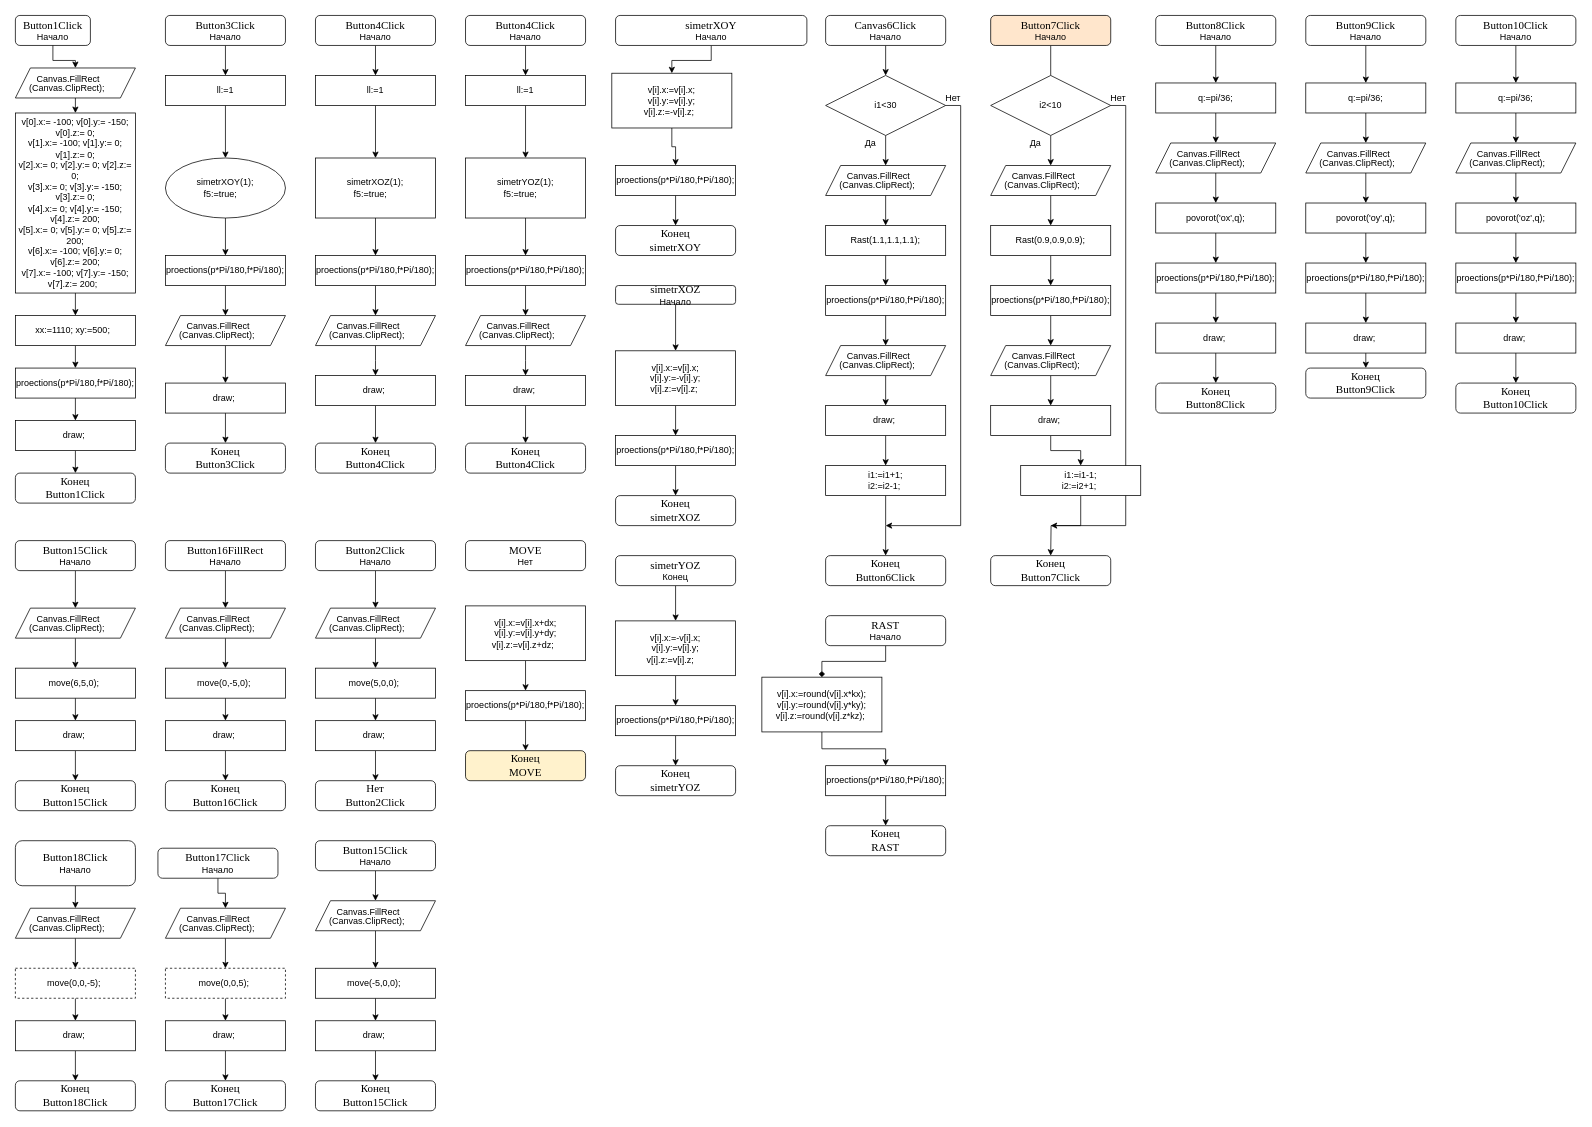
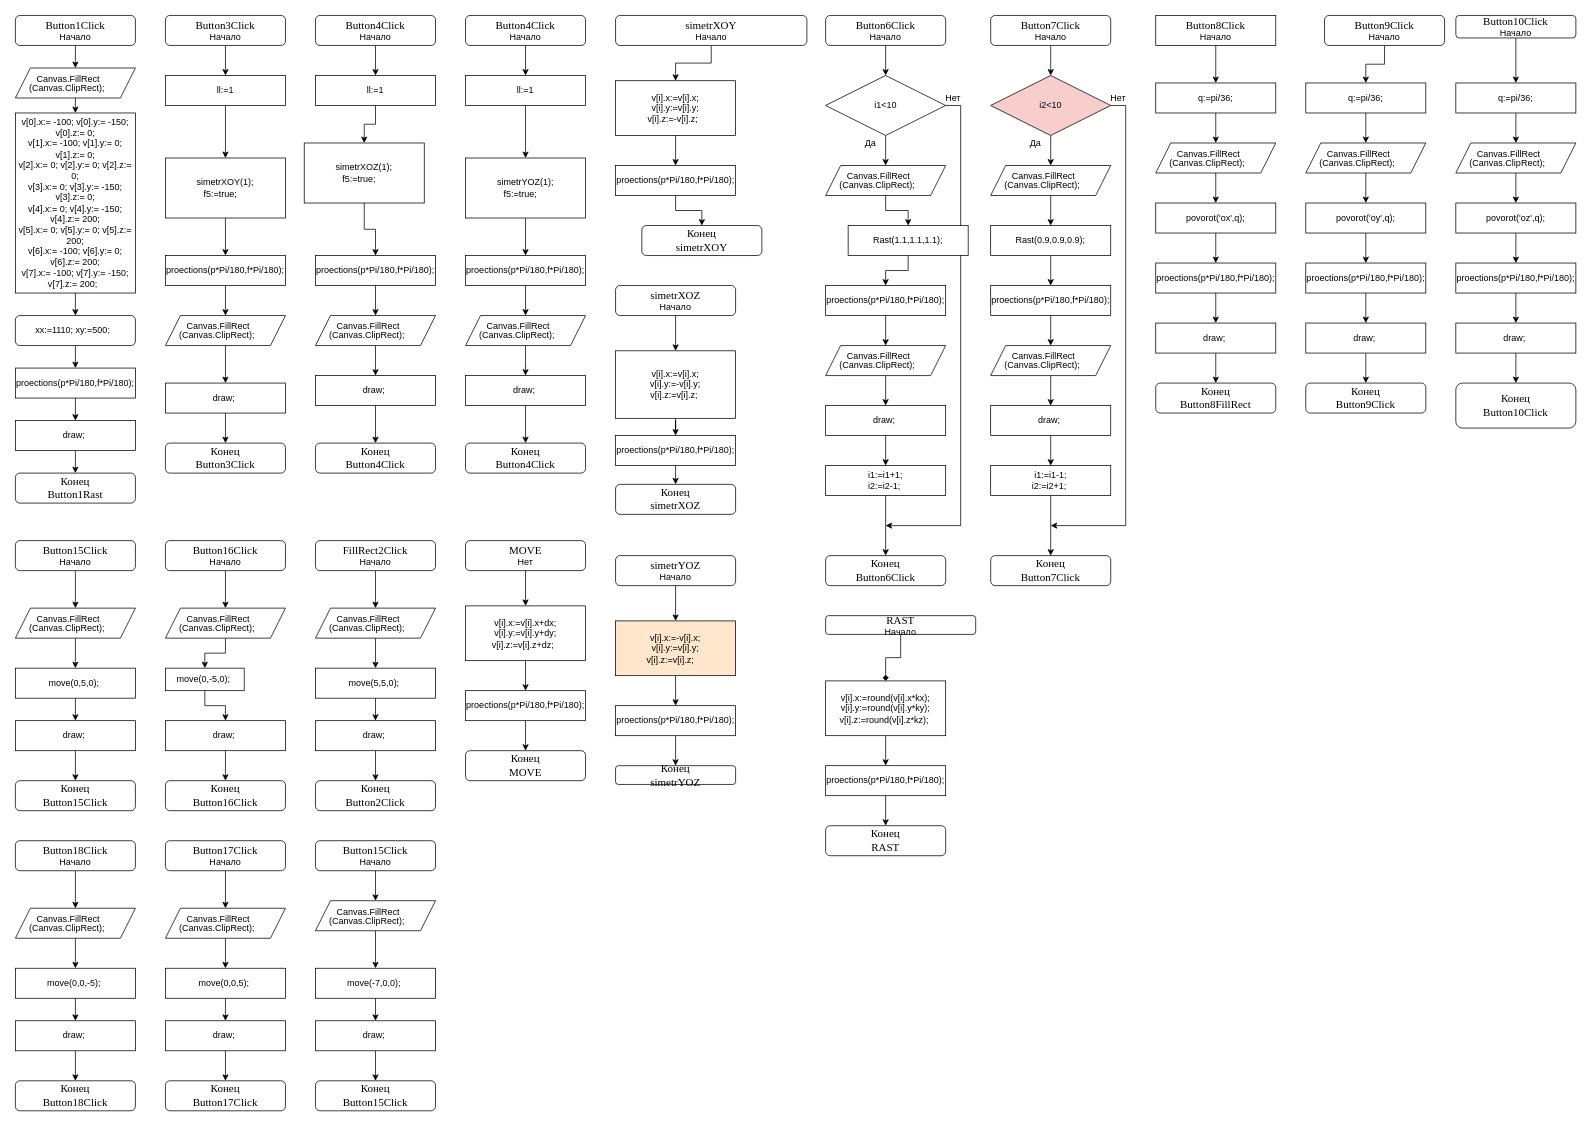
(53, 30) -> (75, 30)
(885, 30) -> (885, 30)
(1050, 30) -> (1050, 30)
(1215, 30) -> (1215, 30)
(1365, 30) -> (1384, 30)
(1515, 30) -> (1515, 27)
(1050, 71) -> (1050, 69)
(672, 101) -> (675, 108)
(885, 105) -> (885, 105)
(1050, 105) -> (1050, 105)
(225, 188) -> (225, 188)
(375, 188) -> (364, 173)
(675, 240) -> (702, 240)
(885, 240) -> (908, 240)
(675, 295) -> (675, 300)
(75, 330) -> (75, 330)
(675, 378) -> (675, 384)
(1365, 383) -> (1365, 398)
(1215, 398) -> (1215, 398)
(1515, 398) -> (1515, 405)
(1080, 480) -> (1050, 480)
(75, 488) -> (75, 488)
(675, 510) -> (675, 499)
(225, 555) -> (225, 555)
(375, 555) -> (375, 555)
(675, 570) -> (675, 570)
none -> (525, 586)
(885, 630) -> (900, 625)
(675, 648) -> (675, 648)
(75, 683) -> (75, 683)
(225, 683) -> (205, 679)
(375, 683) -> (375, 683)
(822, 704) -> (885, 708)
(525, 765) -> (525, 765)
(675, 780) -> (675, 775)
(375, 795) -> (375, 795)
(75, 863) -> (75, 855)
(218, 863) -> (225, 855)
(75, 983) -> (75, 983)
(225, 983) -> (225, 983)
(375, 983) -> (375, 983)
